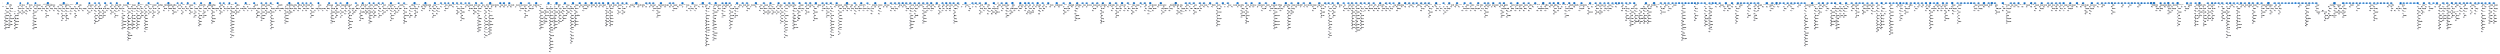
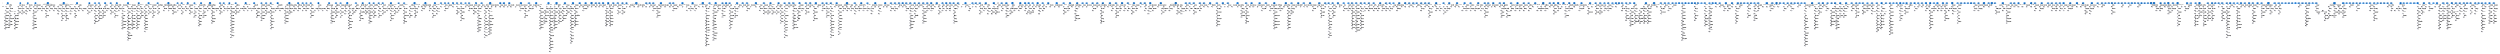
(1995, 5) -> (1999, 5)
